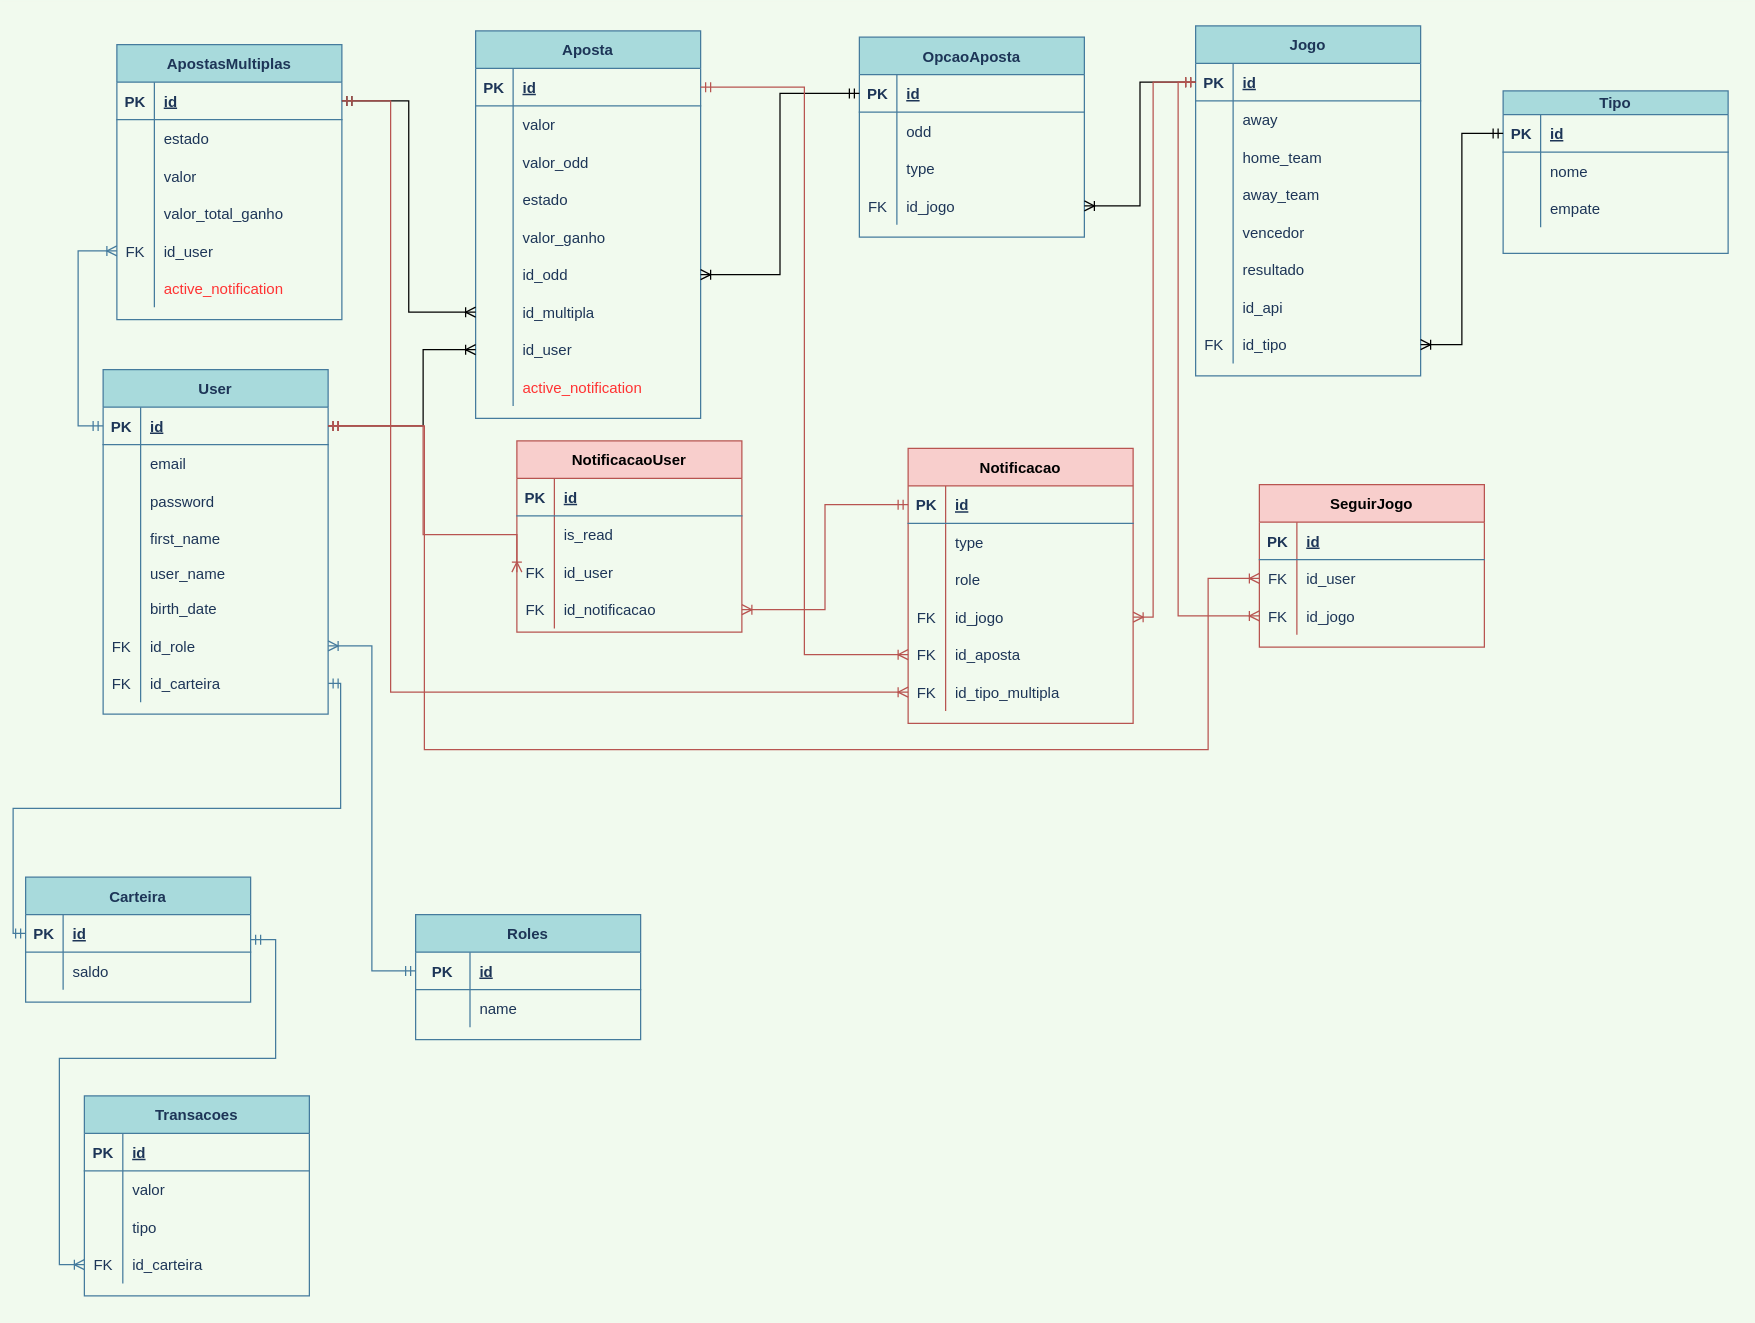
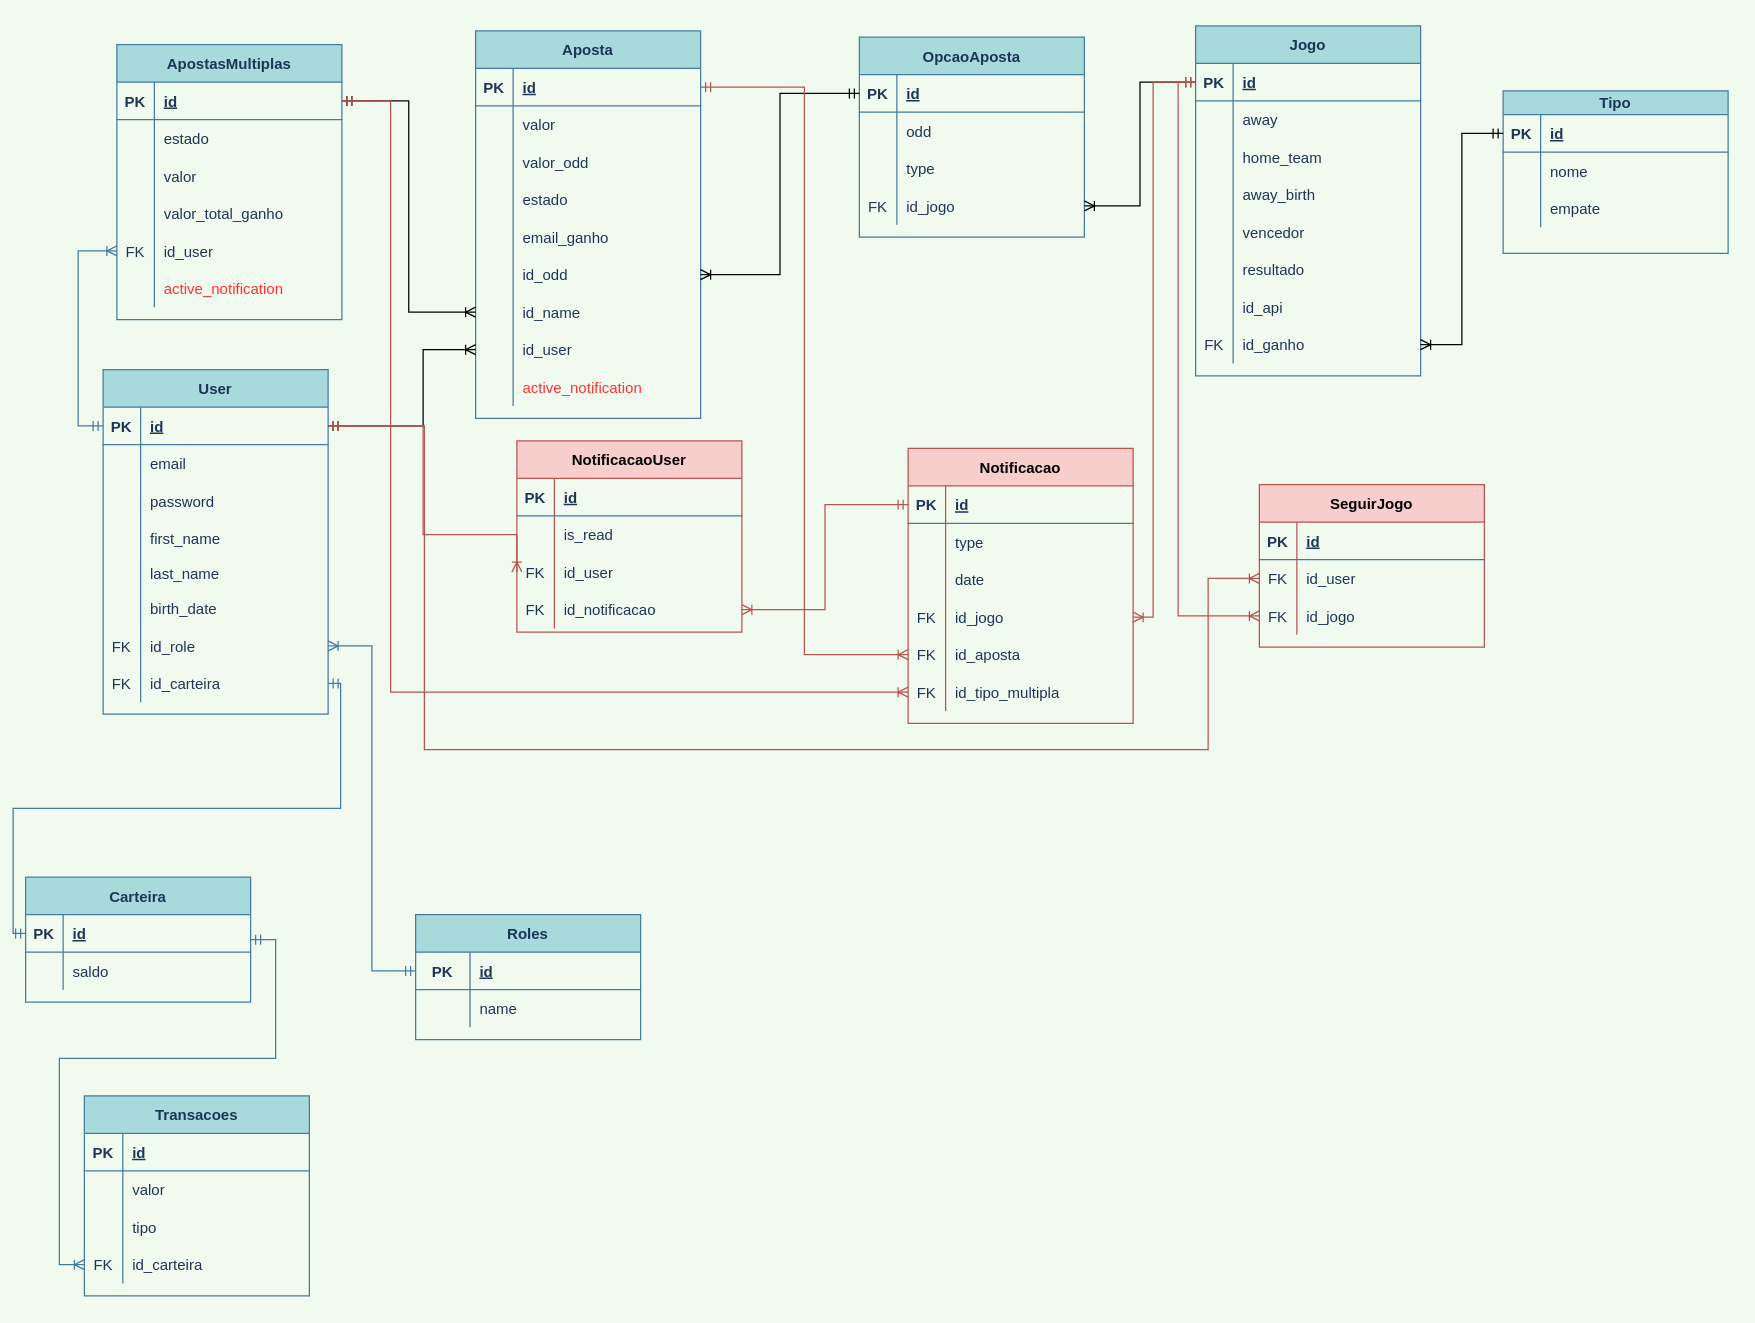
(1280, 195) -> (1283, 195)
(567, 238) -> (565, 238)
(561, 313) -> (550, 313)
(1268, 345) -> (1274, 345)
(188, 574) -> (186, 574)
(970, 580) -> (972, 580)
